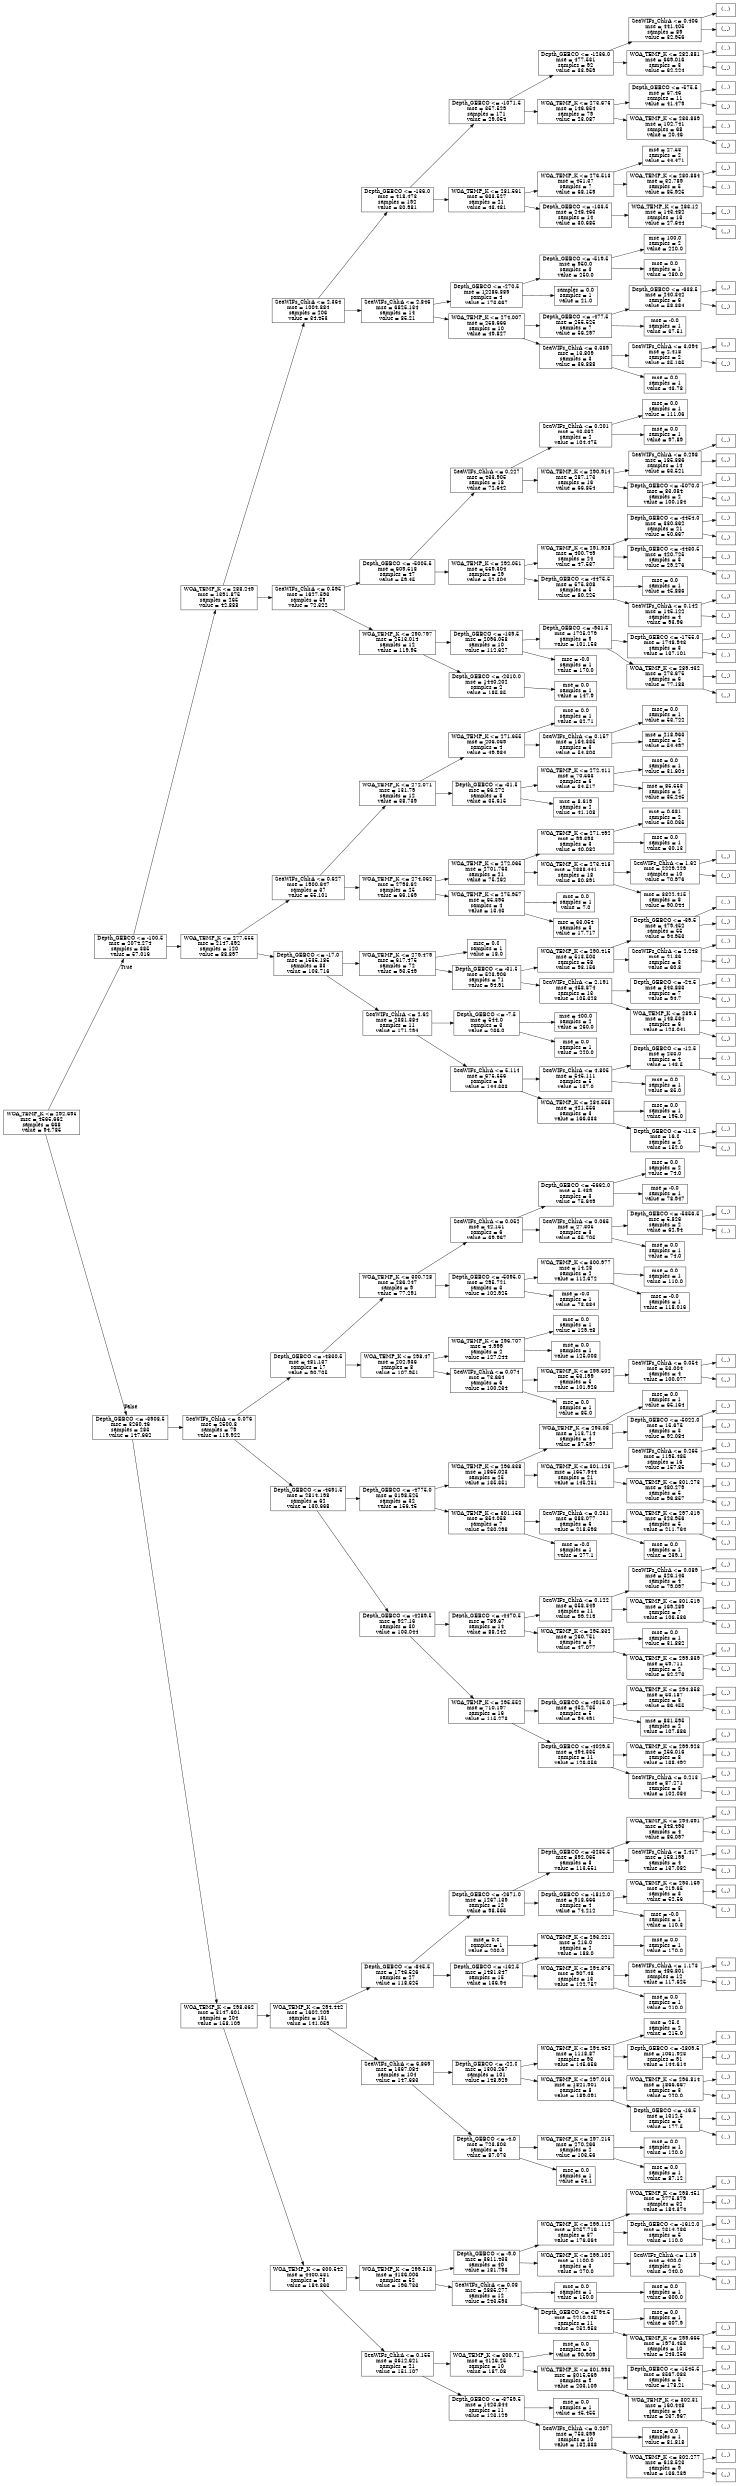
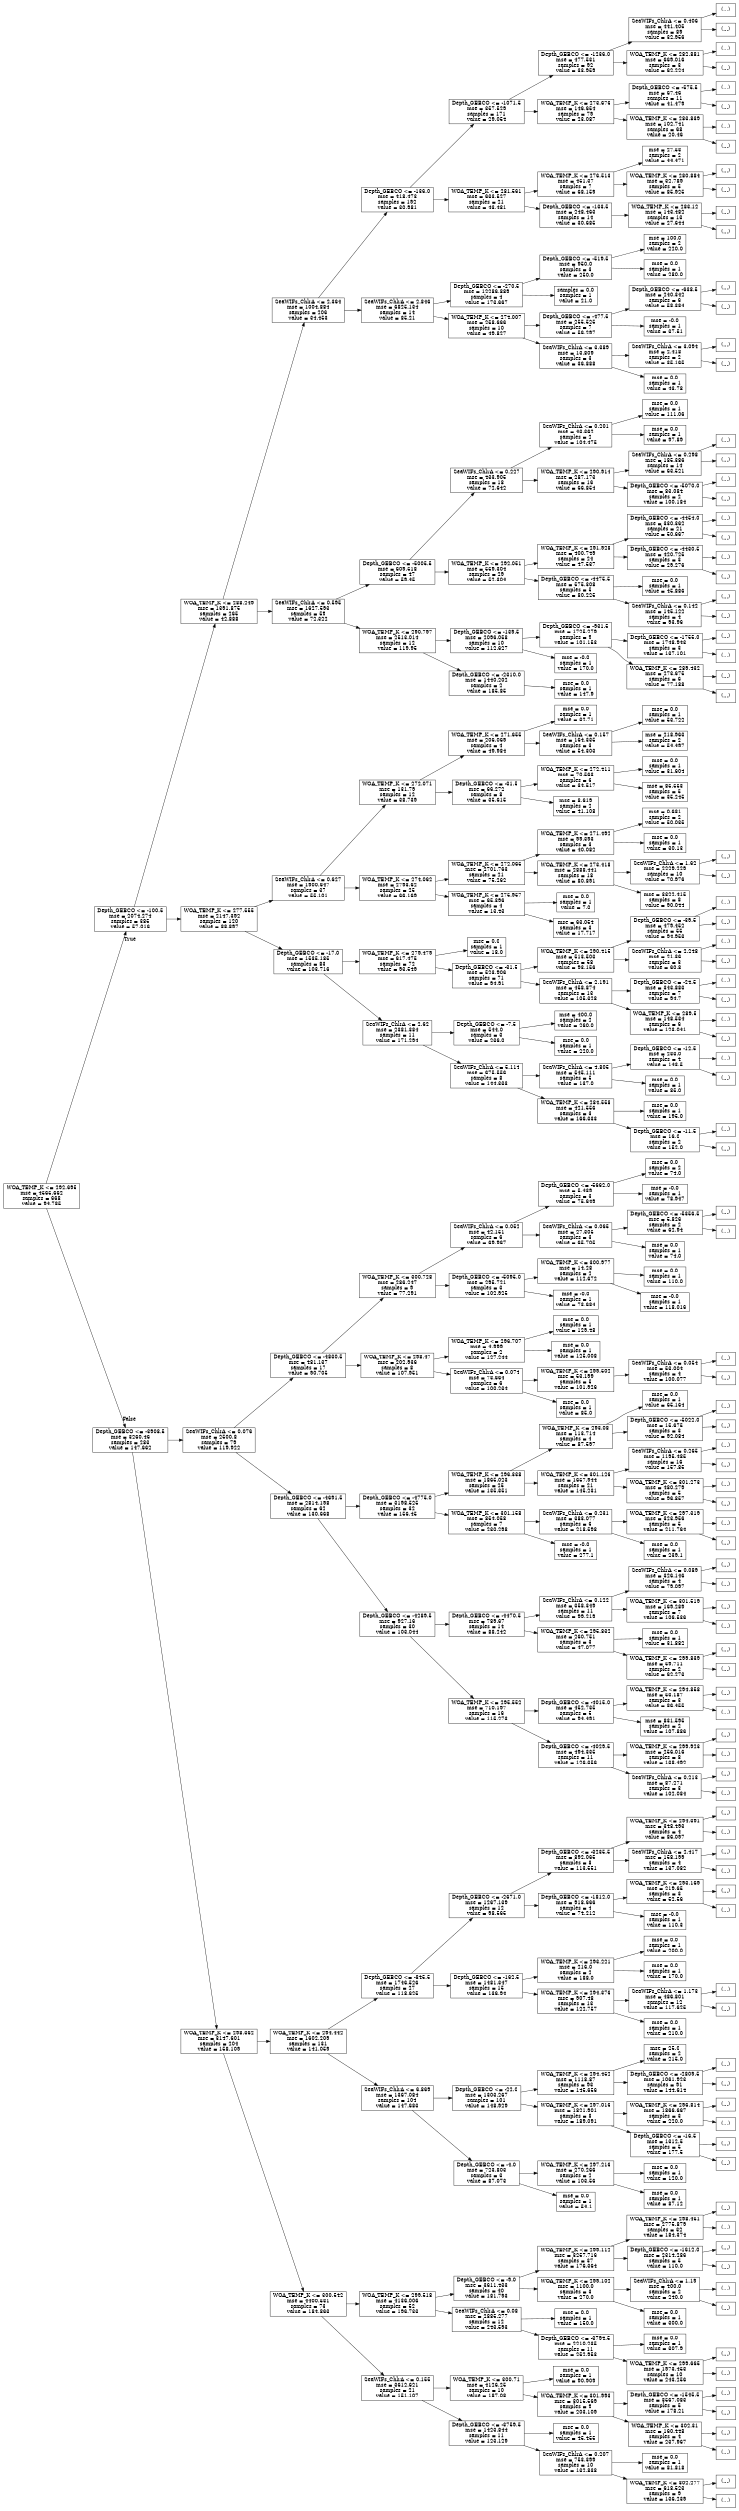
(665, 792) -> (665, 792)
(521, 1946) -> (627, 1956)
(618, 2292) -> (627, 2306)
